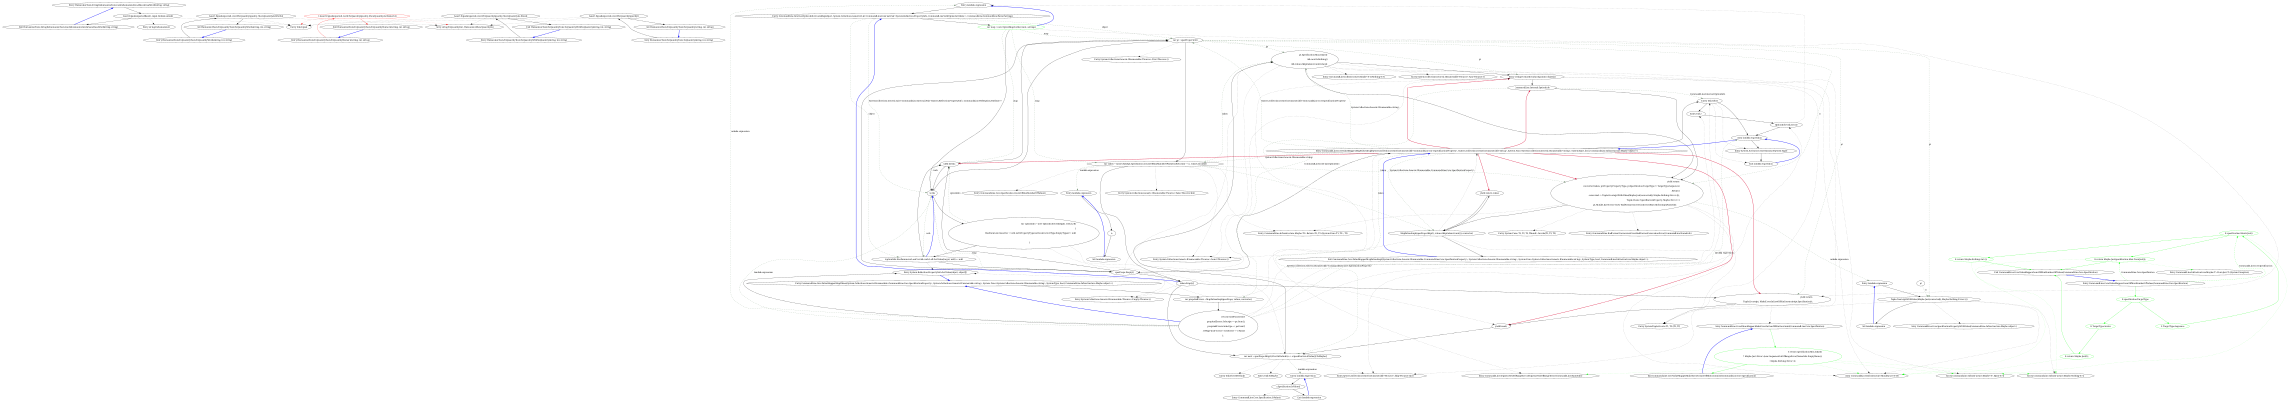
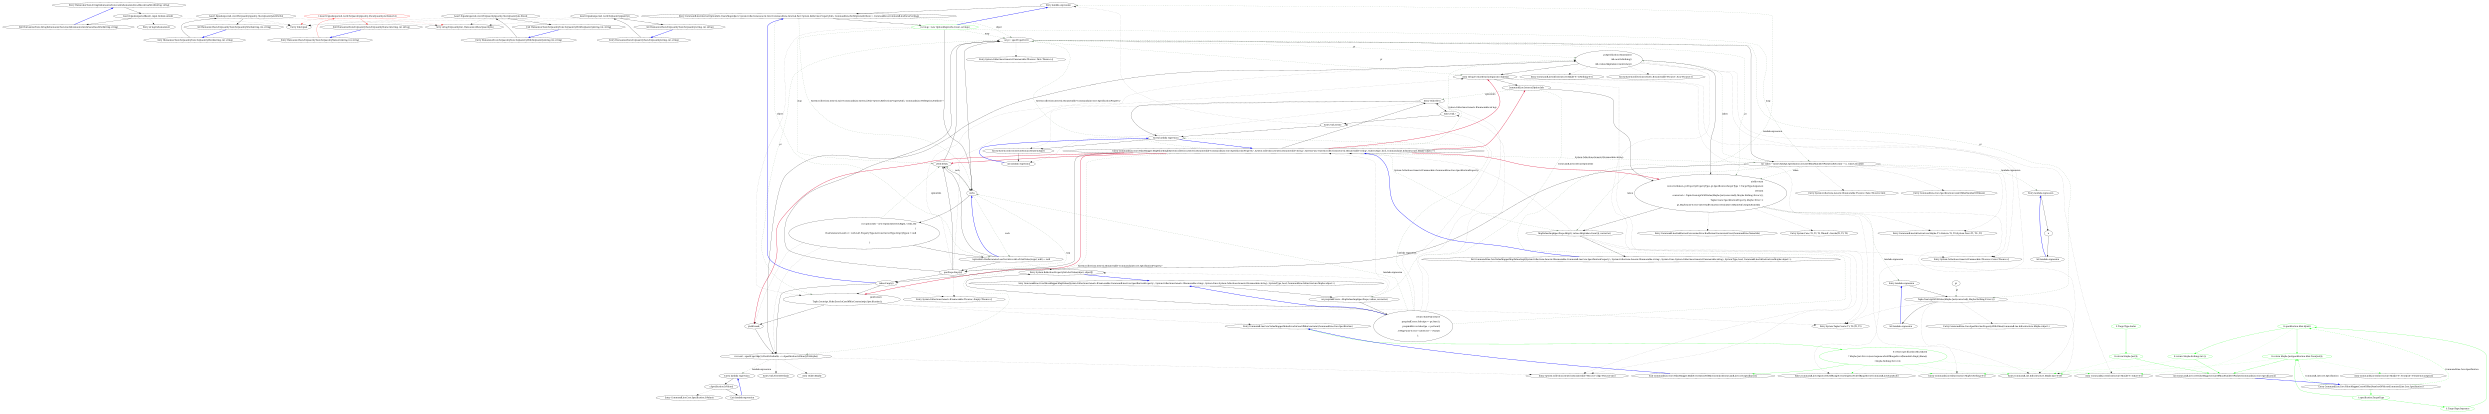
(1708, 94) -> (1490, 94)
(1786, 125) -> (1333, 125)
(1490, 193) -> none
(2118, 312) -> (2311, 393)
